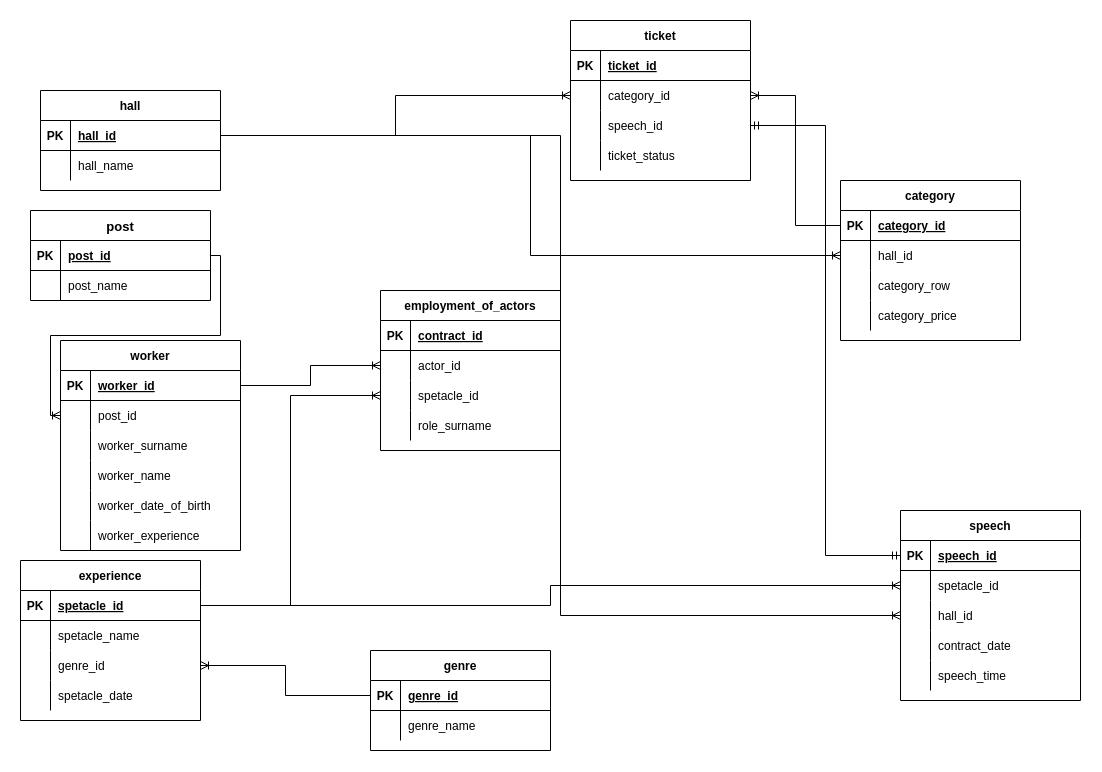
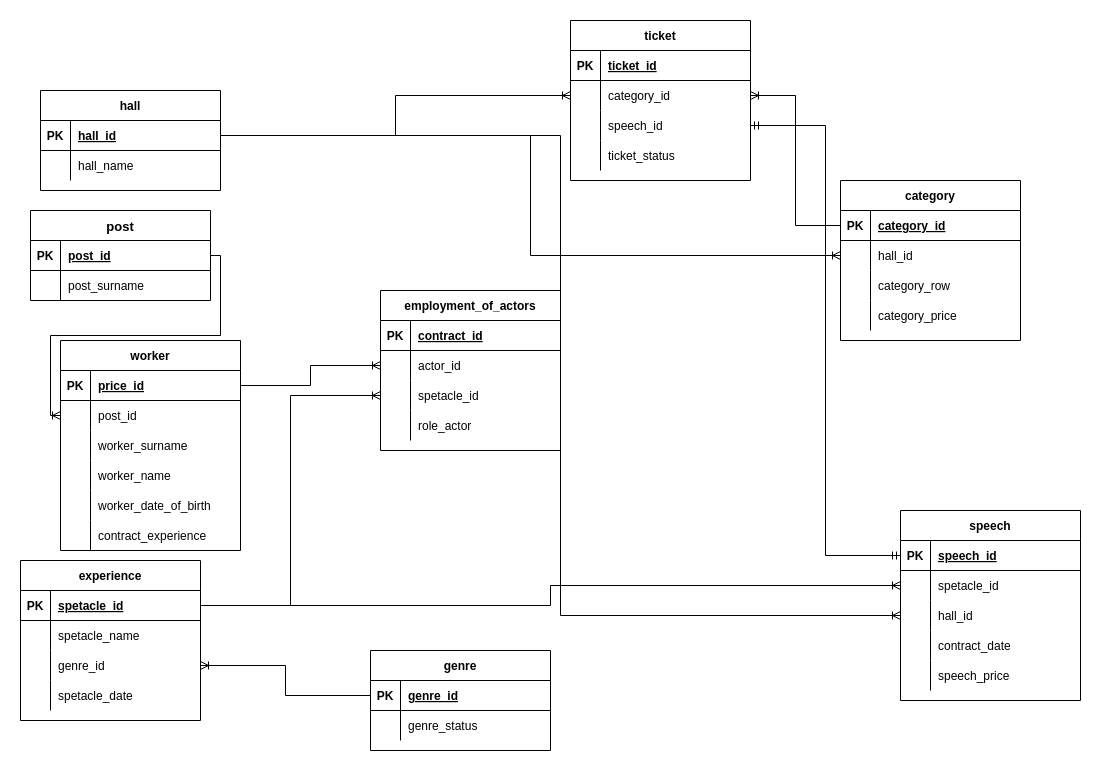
(98, 286) -> (108, 286)
(127, 386) -> (122, 386)
(457, 426) -> (450, 426)
(154, 536) -> (160, 536)
(973, 676) -> (977, 676)
(442, 726) -> (448, 726)
